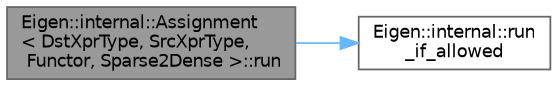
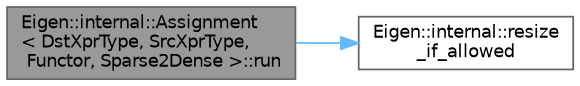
(455, 43) -> (466, 43)
